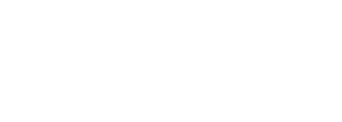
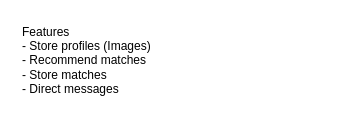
none -> (171, 61)
